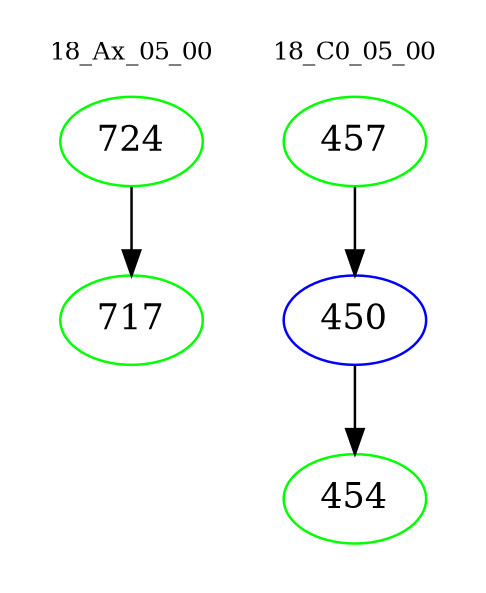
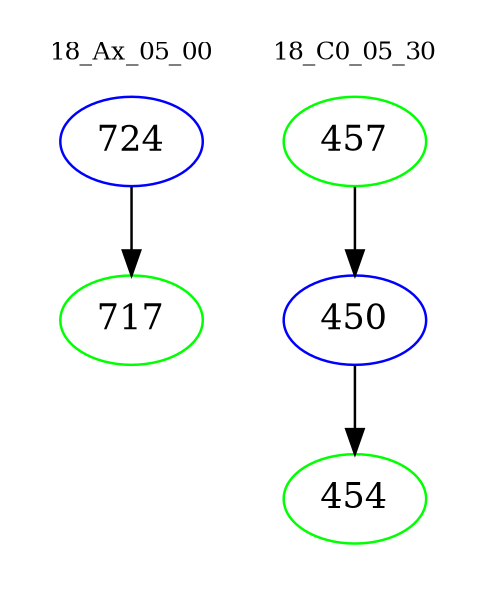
(355, 53) -> (355, 53)
(132, 141) -> (132, 141)
